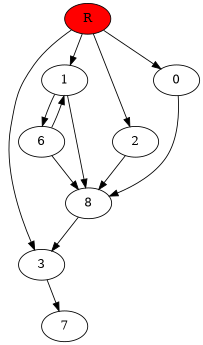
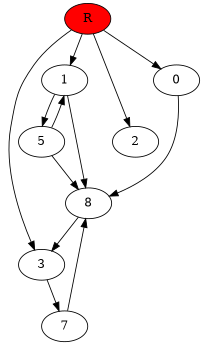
(42, 142) -> (42, 142)
(115, 169) -> (76, 269)
